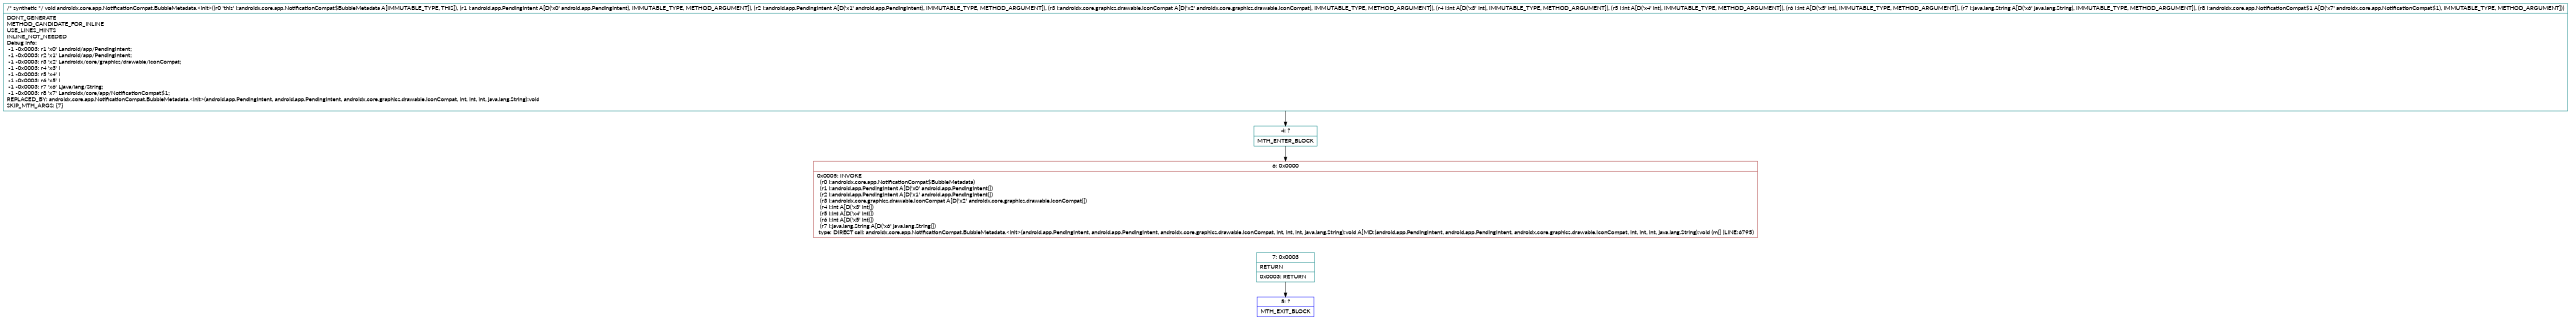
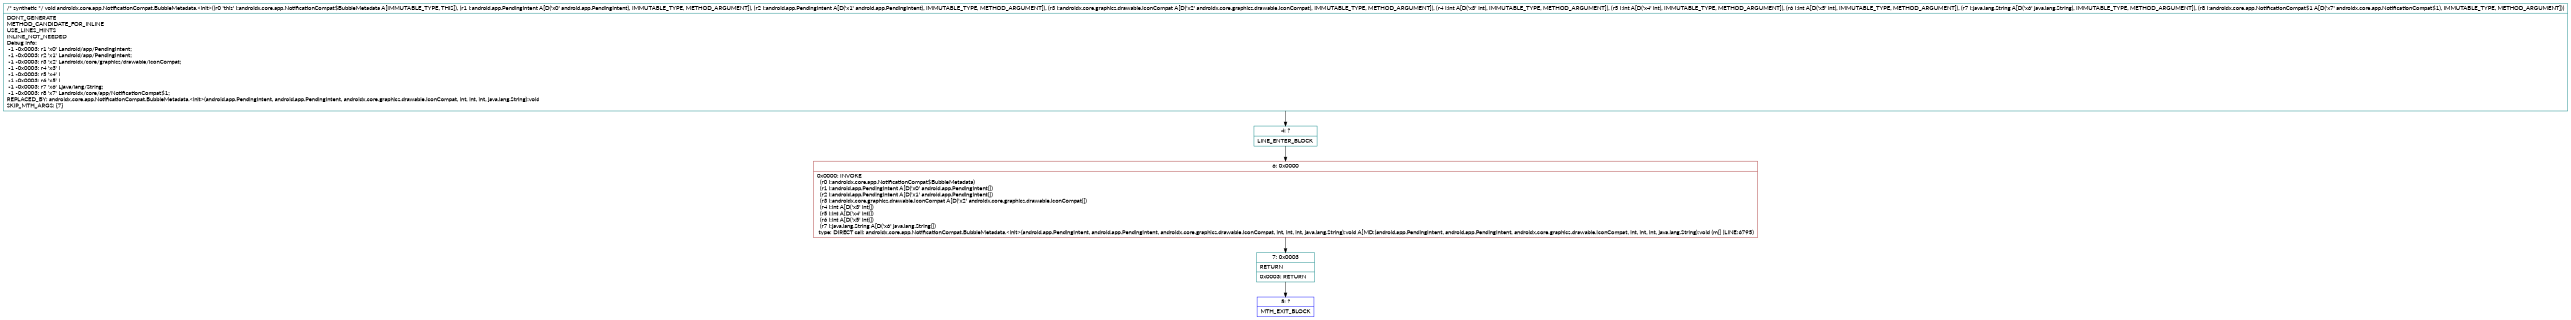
(1286, 141) -> (1285, 141)
(841, 176) -> (841, 176)
none -> (1286, 243)
